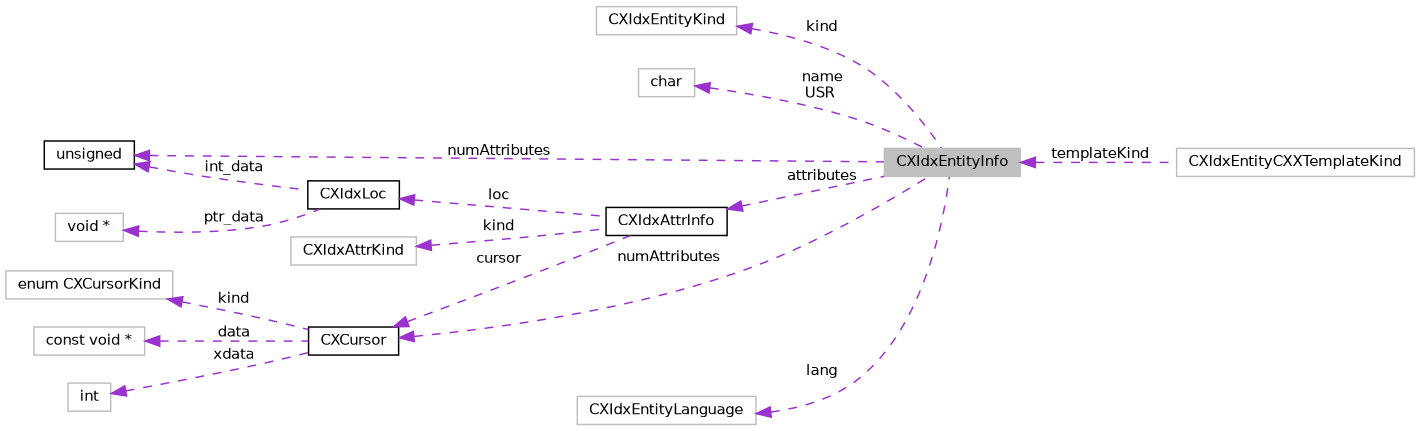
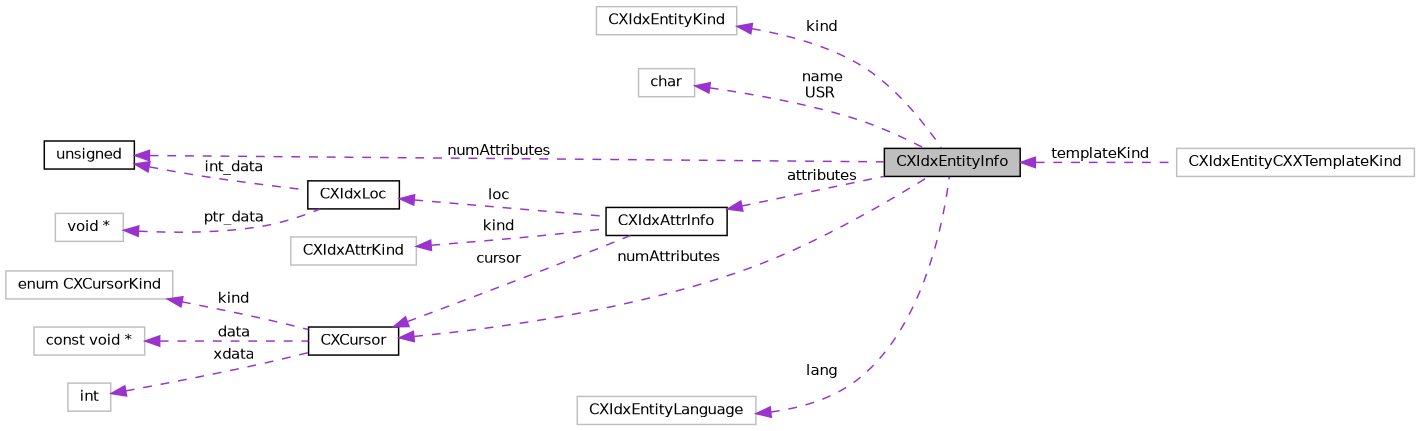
(952, 162) -> (952, 162)
